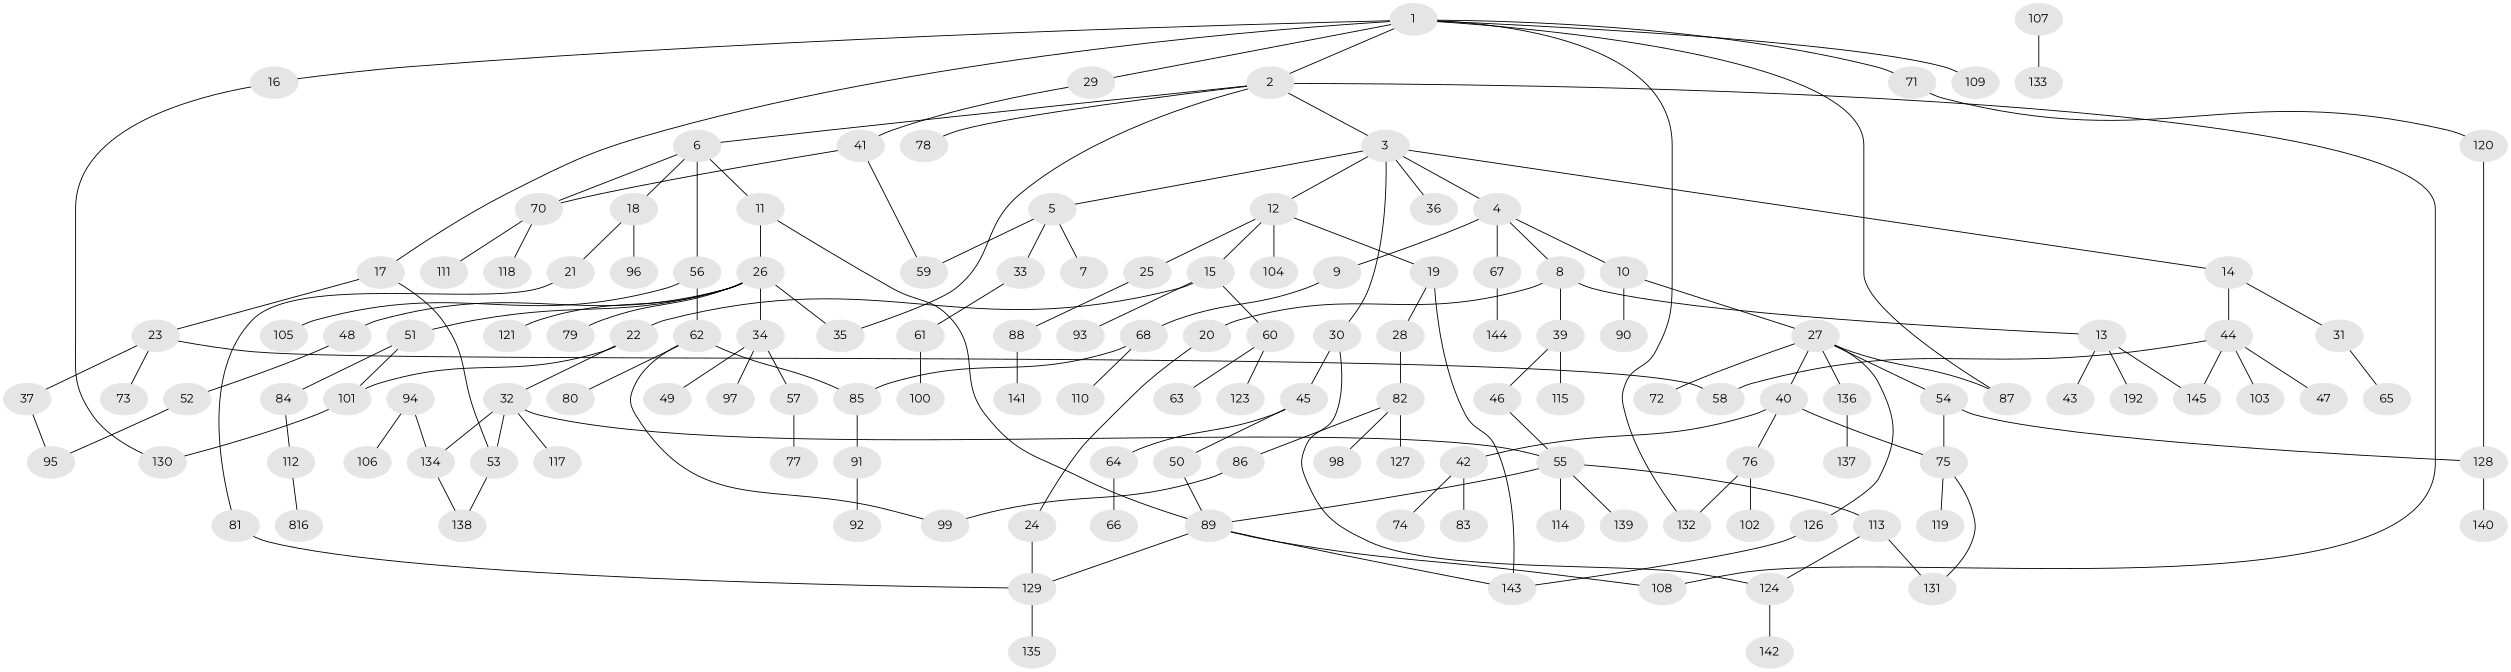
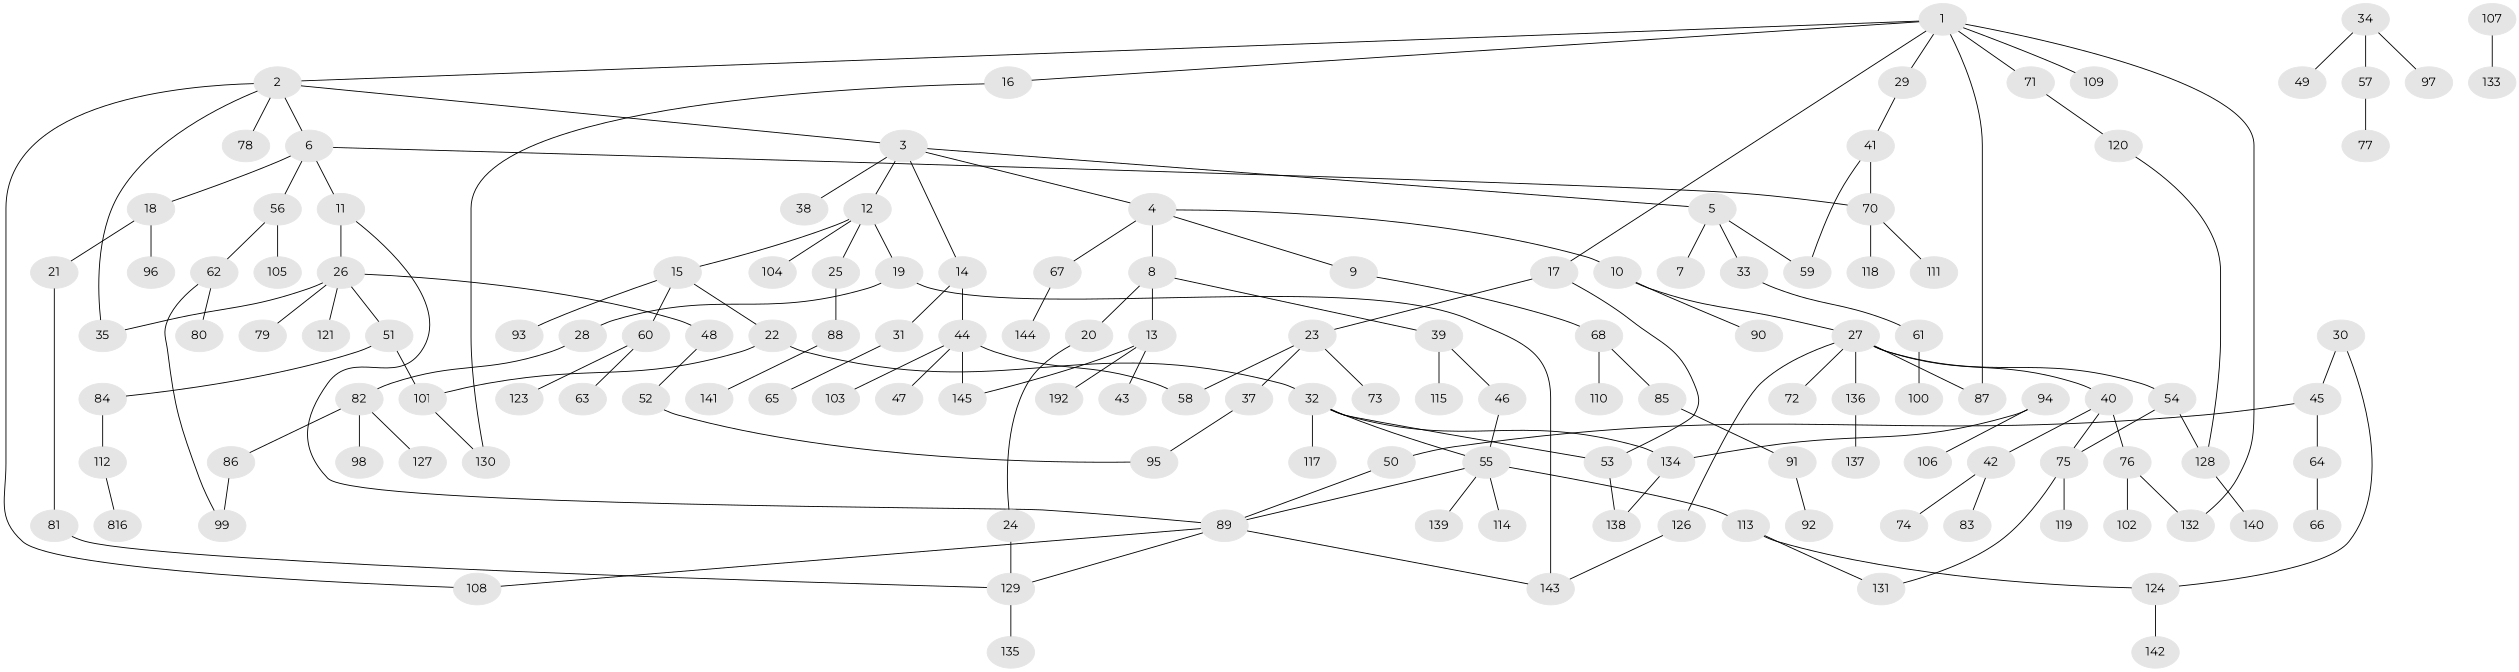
(1434, 209) -> (804, 209)
(1380, 245) -> none
(760, 309) -> none
(768, 365) -> none
